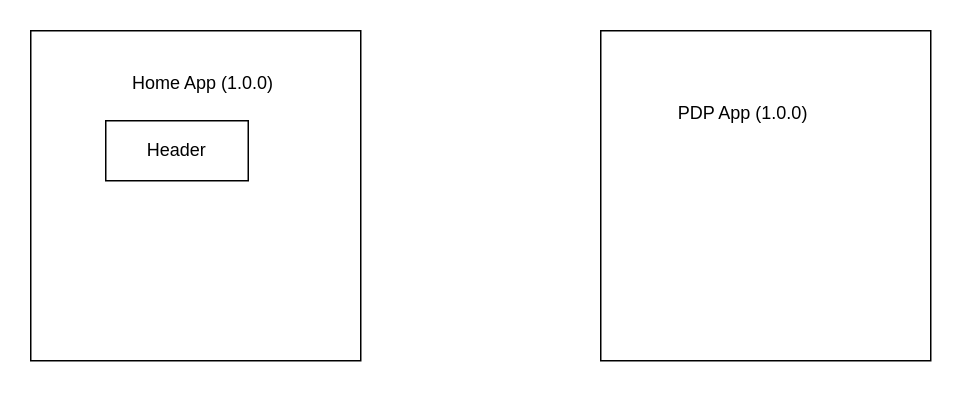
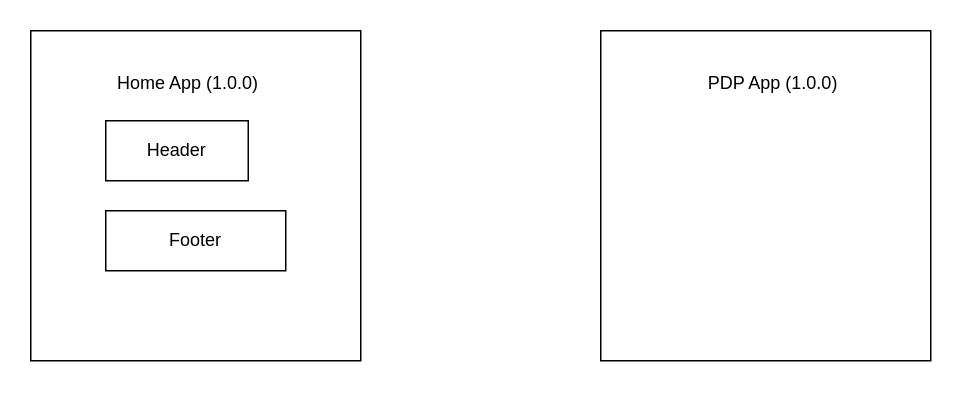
(203, 83) -> (188, 83)
(743, 113) -> (773, 83)
none -> (196, 241)
